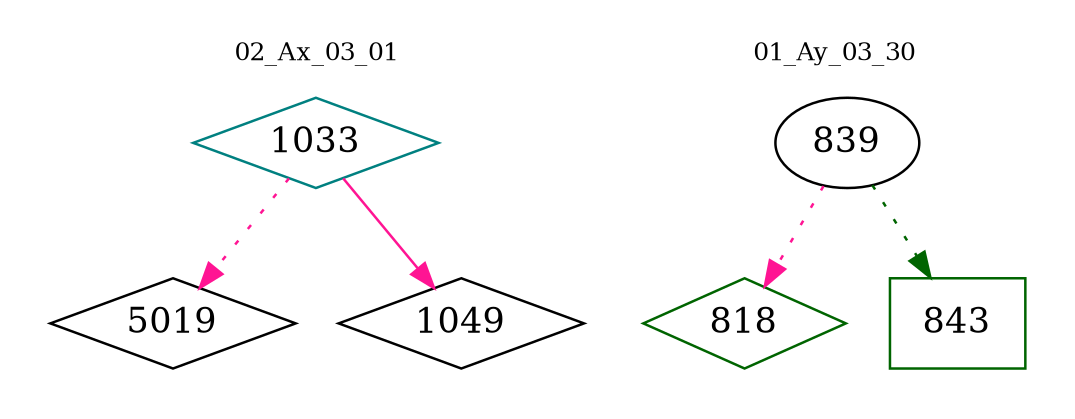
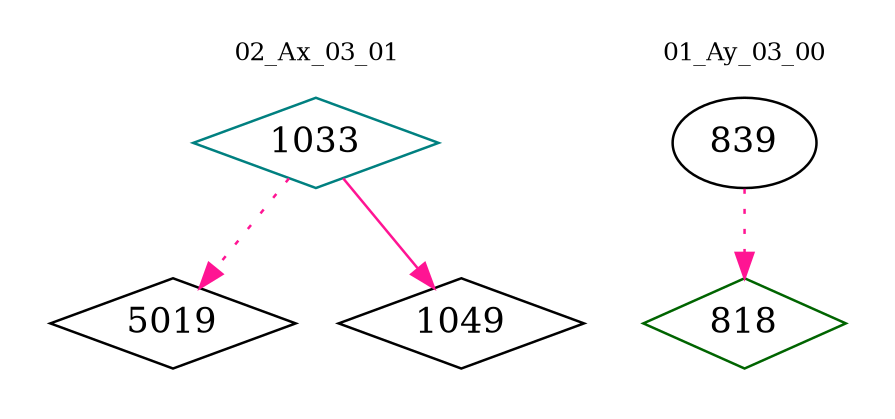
(835, 54) -> (745, 54)
(958, 323) -> none
